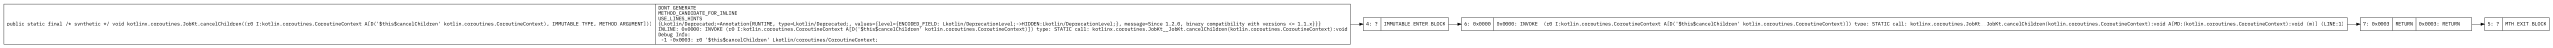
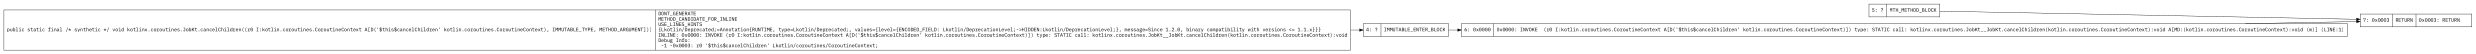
(2476, 24) -> (2148, 15)
(2526, 24) -> (1913, 10)
